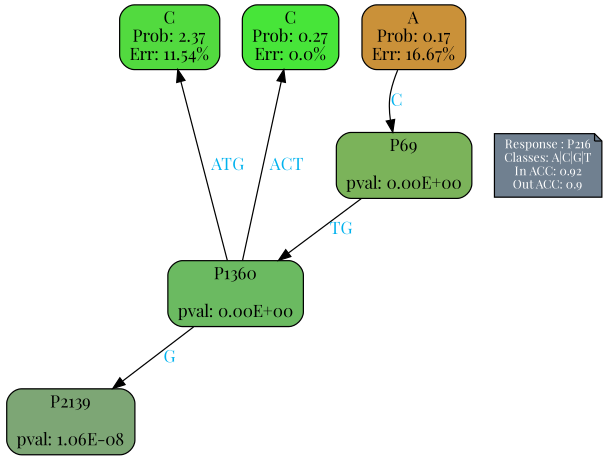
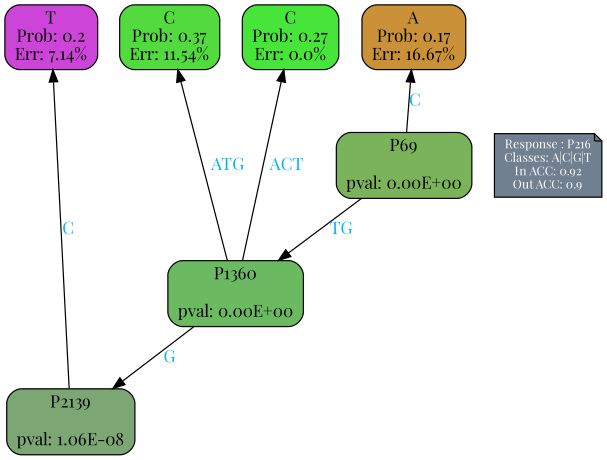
none -> (51, 37)
(170, 37) -> (170, 37)
(390, 95) -> (409, 107)
